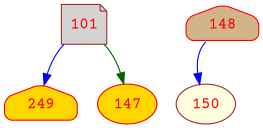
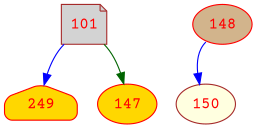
(222, 24) -> (222, 24)
